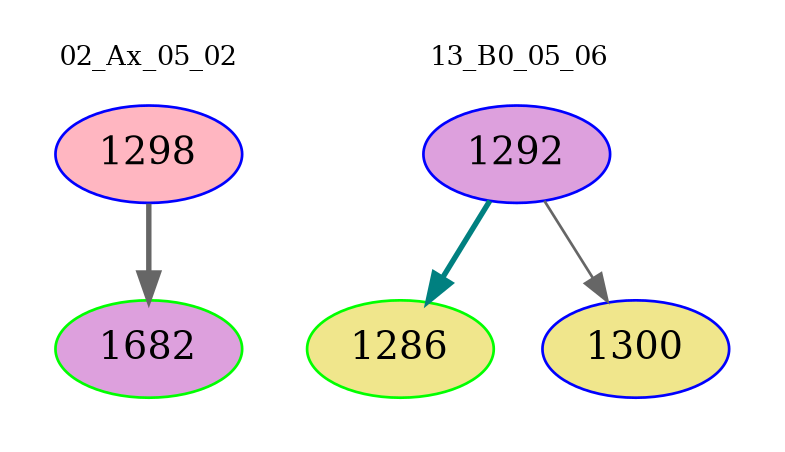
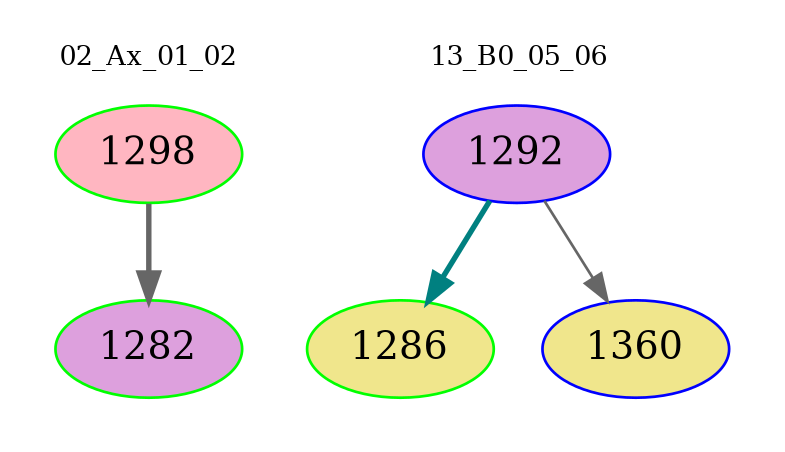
(149, 58) -> (149, 58)
(149, 154) -> (149, 154)
(149, 349) -> (149, 349)
(636, 349) -> (636, 349)
